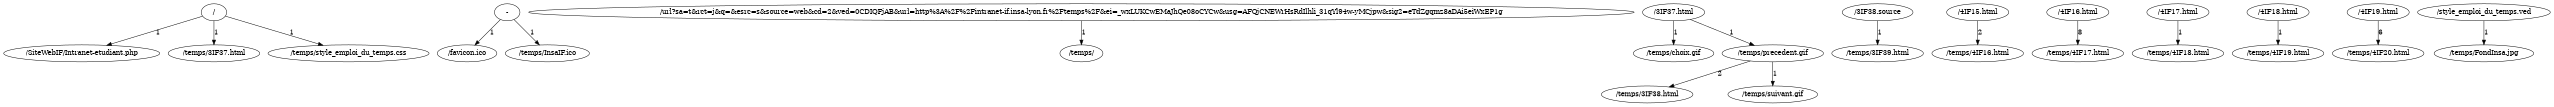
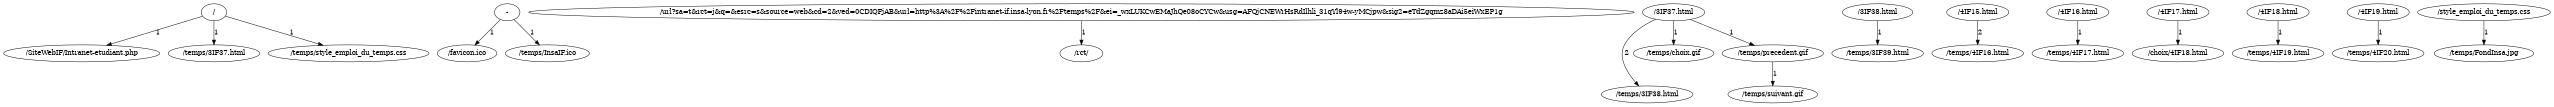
(1878, 12) -> (1878, 12)
(2484, 12) -> (2484, 12)
(2080, 33) -> (2080, 33)
(2381, 33) -> (2381, 33)
(1081, 53) -> (1081, 53)
(2178, 53) -> (2178, 53)
(1712, 73) -> (1624, 45)
